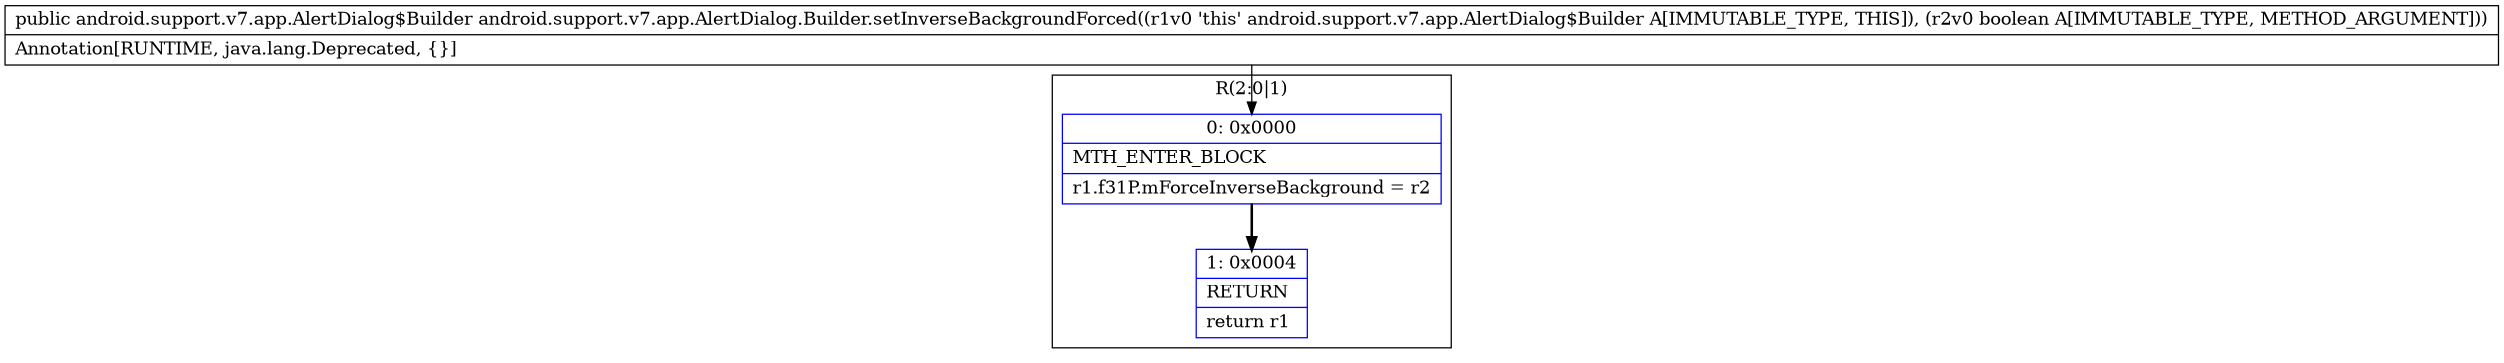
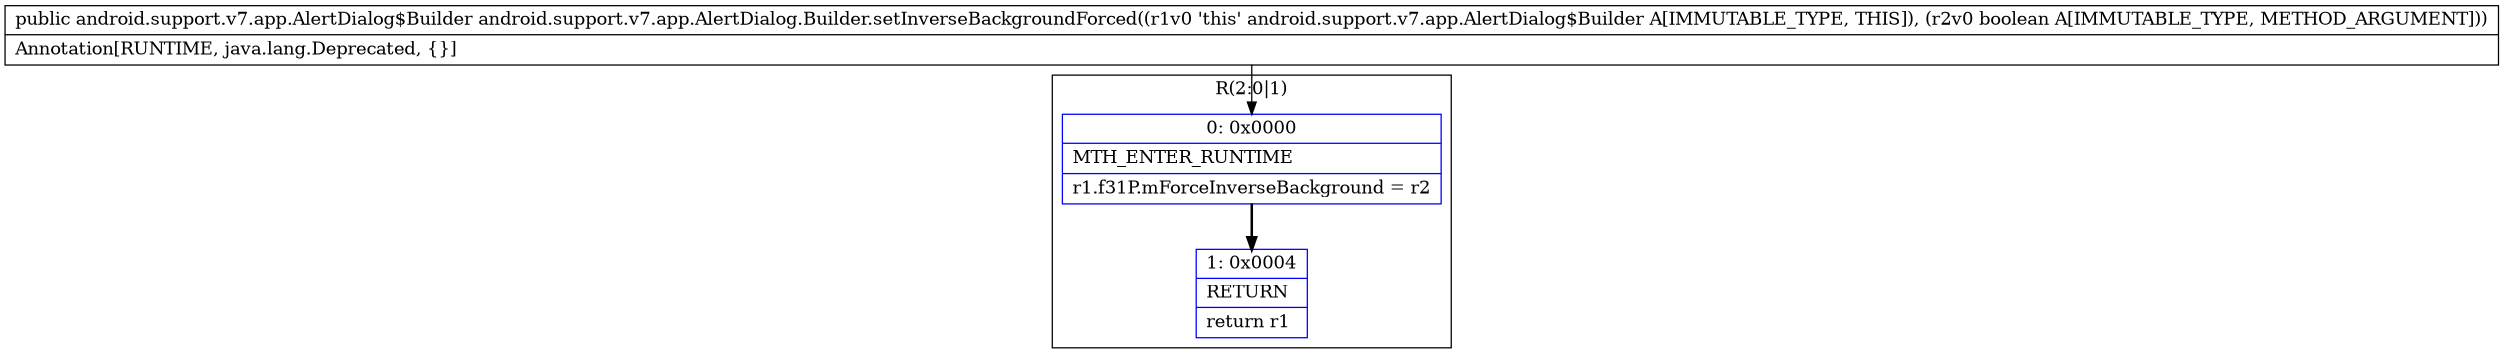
(1170, 158) -> (1183, 158)
